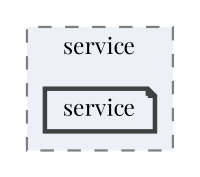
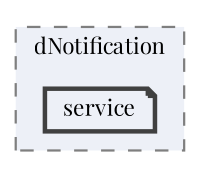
(100, 48) -> (100, 48)
